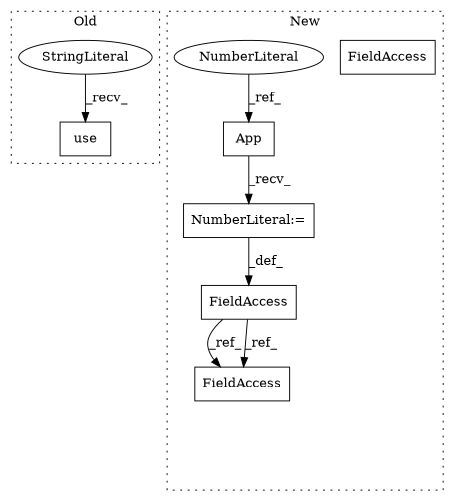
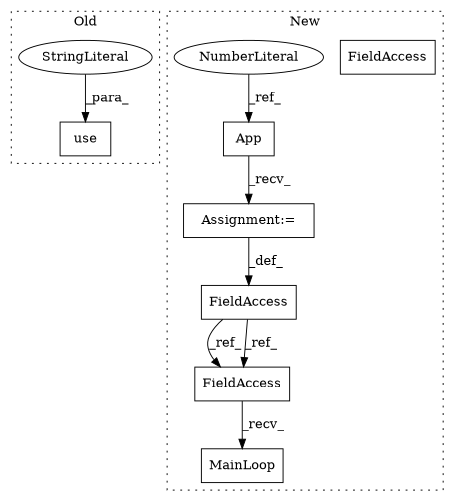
(107, 98) -> (107, 98)
(249, 221) -> (249, 221)
none -> (242, 466)
